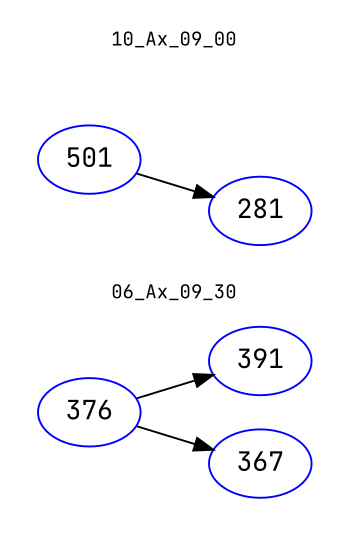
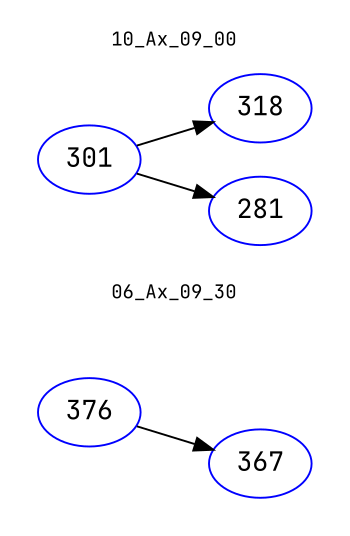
none -> (260, 108)
(89, 160) -> (89, 160)
(260, 361) -> none
